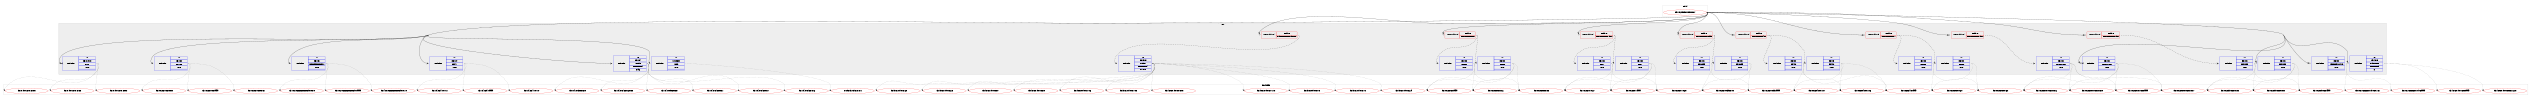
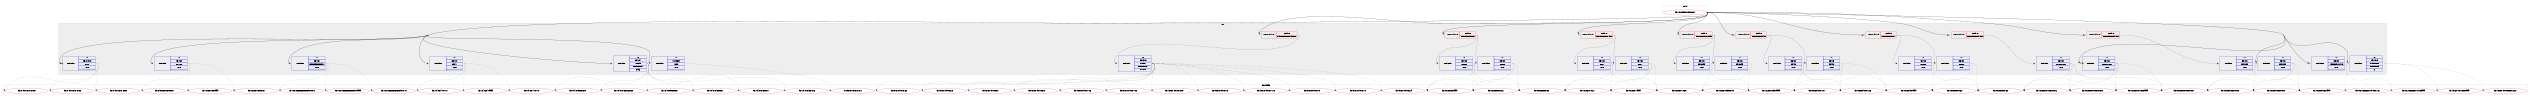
(164, 91) -> (164, 91)
(394, 91) -> (394, 91)
none -> (1220, 91)
(1908, 91) -> (1908, 91)
